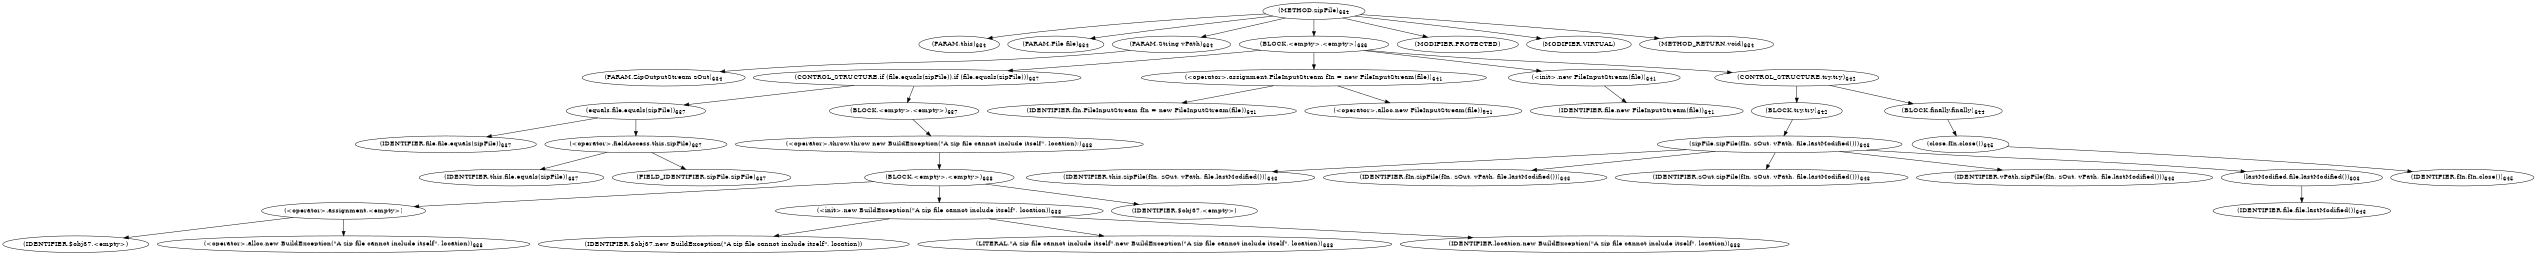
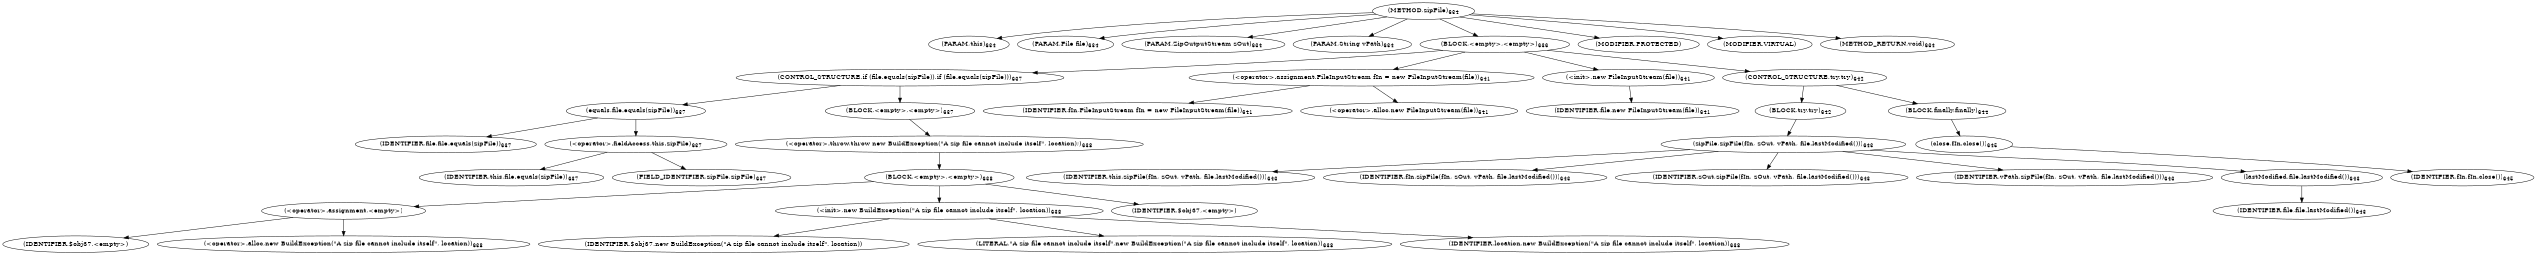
(928, 62) -> (1320, 27)
(1488, 110) -> (1484, 110)
(2355, 177) -> (2355, 177)
